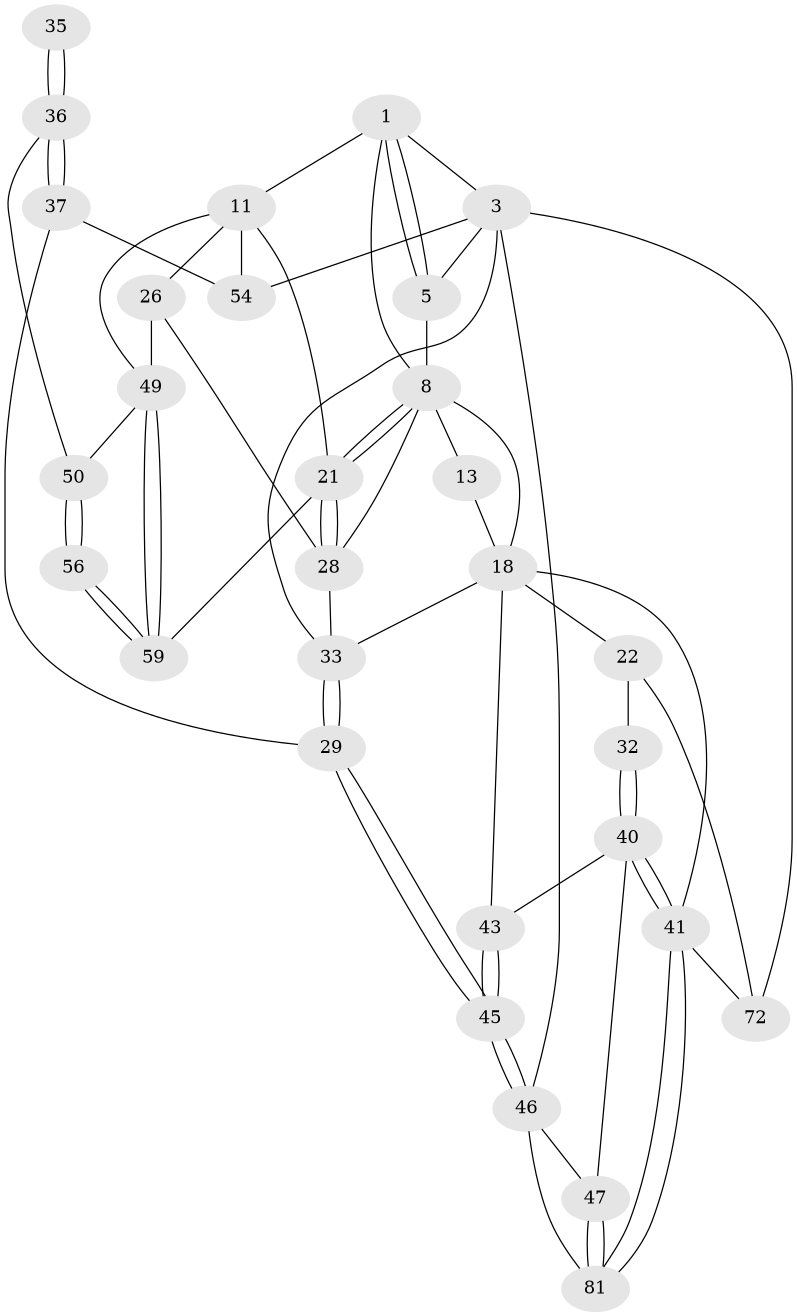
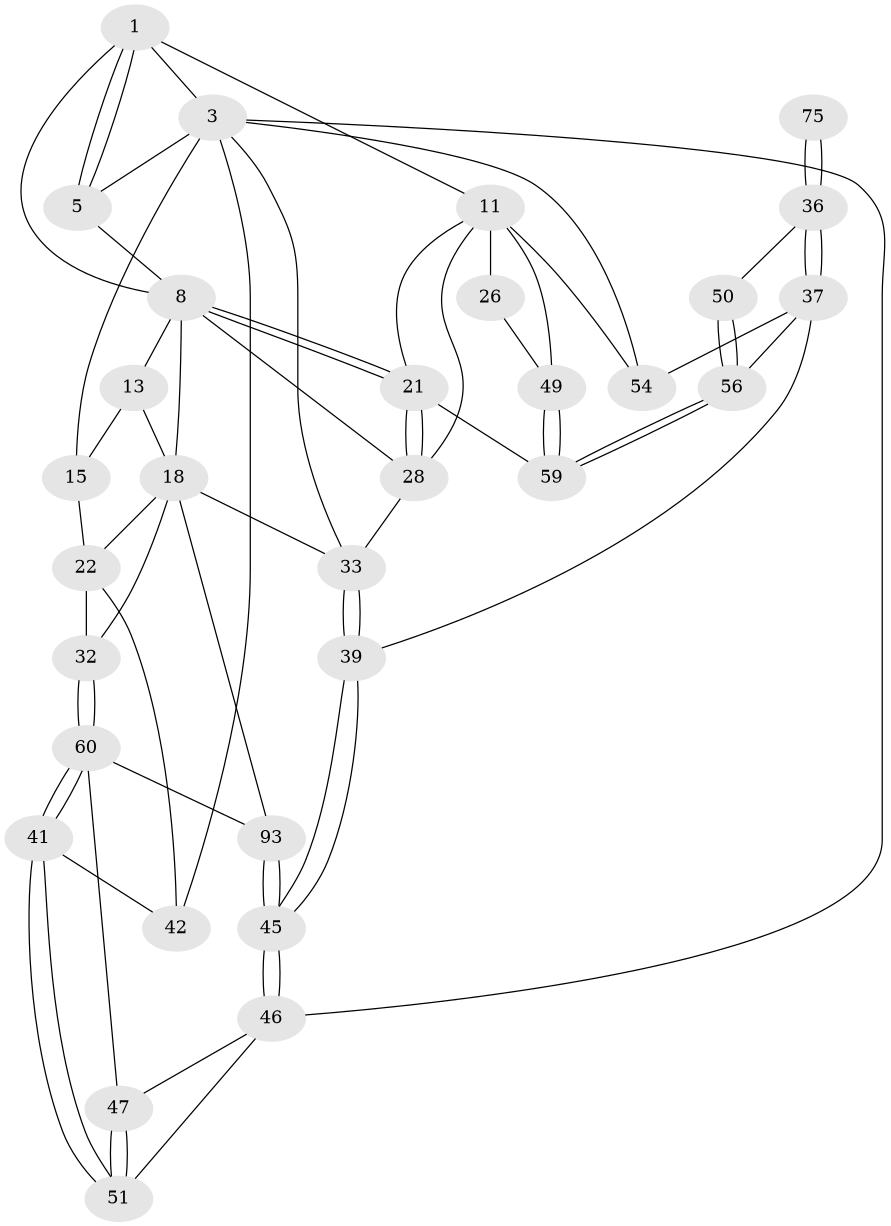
(56, 28) -> (813, 118)
none -> (773, 343)
(113, 433) -> none
(240, 433) -> (452, 343)
none -> (76, 478)
(698, 692) -> (140, 572)
(332, 748) -> (352, 658)
(628, 838) -> (86, 748)
(491, 929) -> (272, 838)
(756, 1019) -> (176, 929)
(596, 1289) -> (119, 1199)
